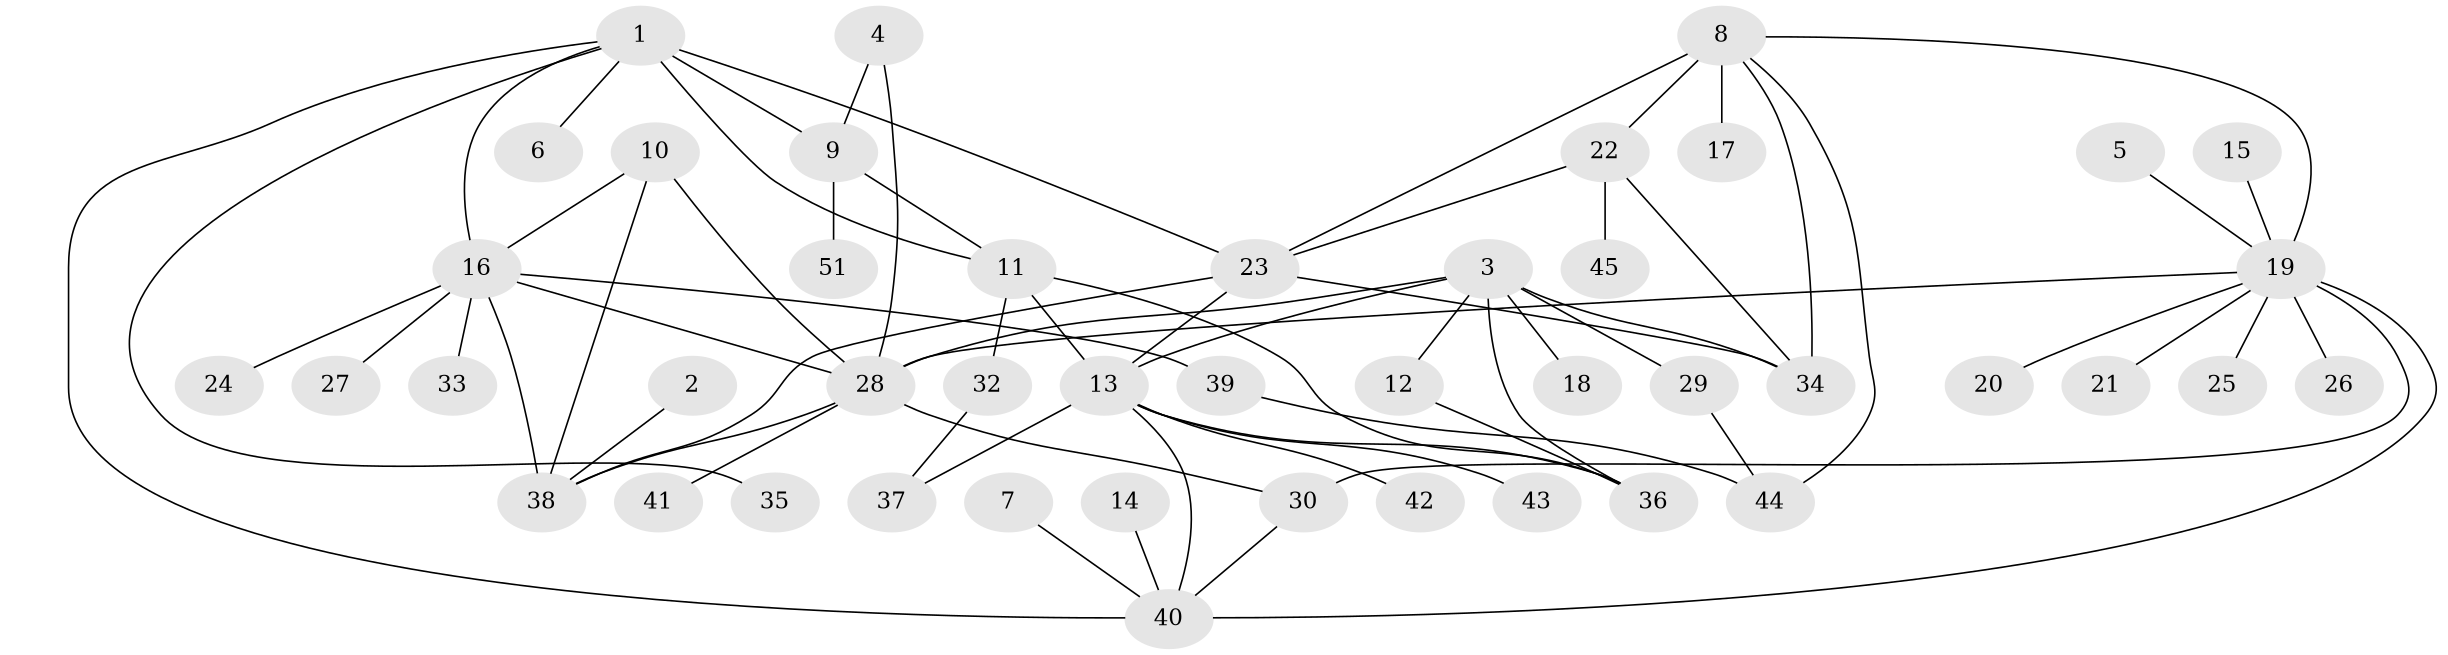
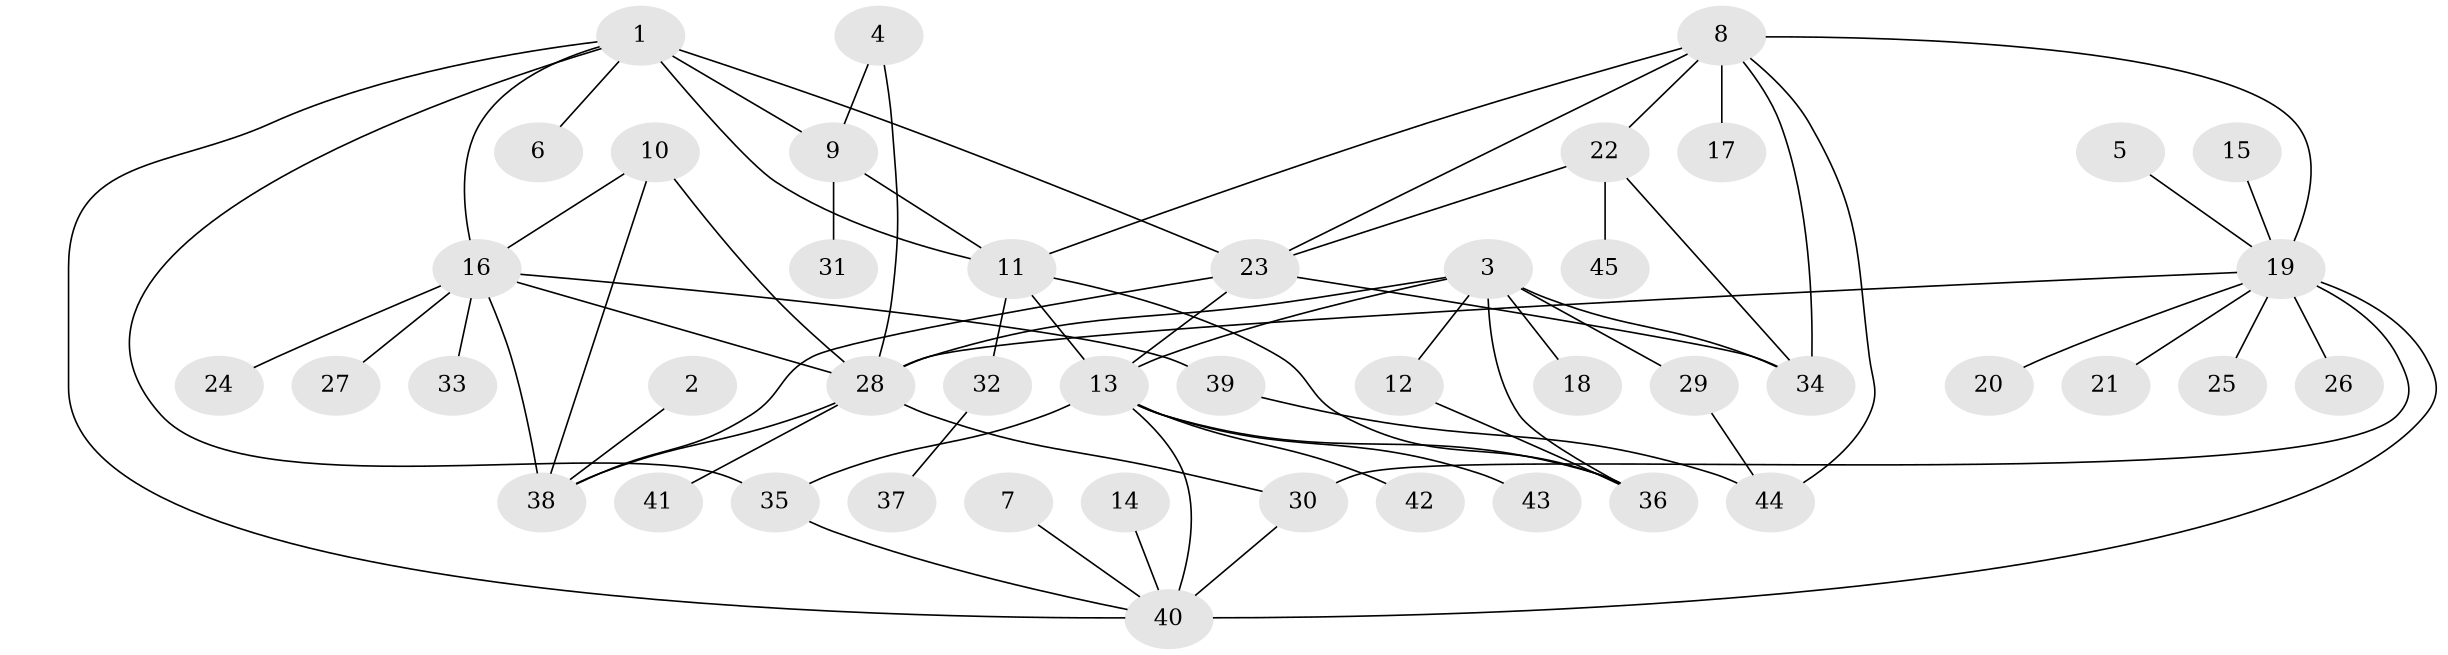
none -> (1363, 144)
(834, 269) -> (834, 269)
(994, 446) -> (960, 440)
none -> (967, 572)
